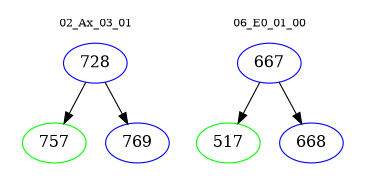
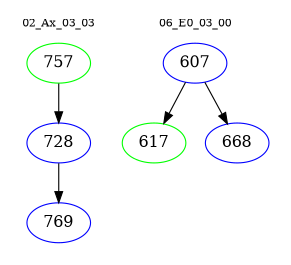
(96, 24) -> (59, 24)
(270, 24) -> (196, 24)
(269, 63) -> (195, 63)
(78, 98) -> (59, 98)
(228, 143) -> (154, 143)
